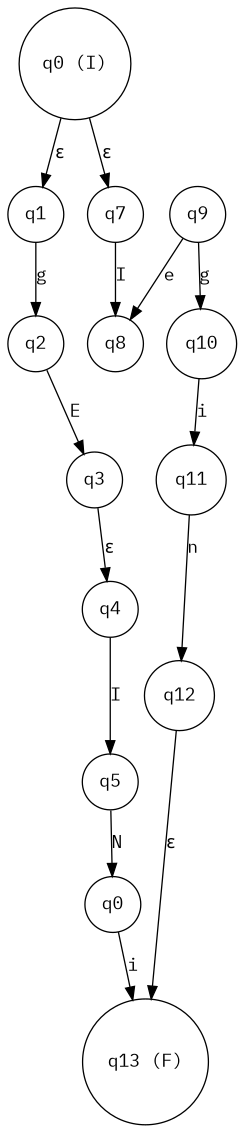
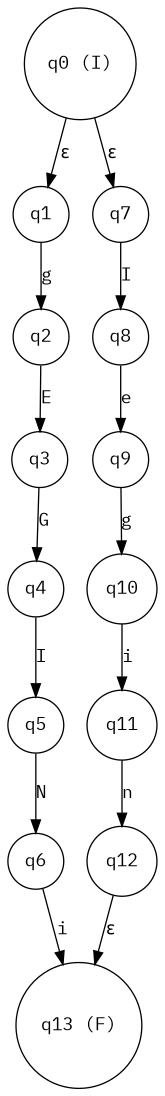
(160, 274) -> (121, 392)
(110, 548) -> (44, 521)
(113, 905) -> (36, 861)
